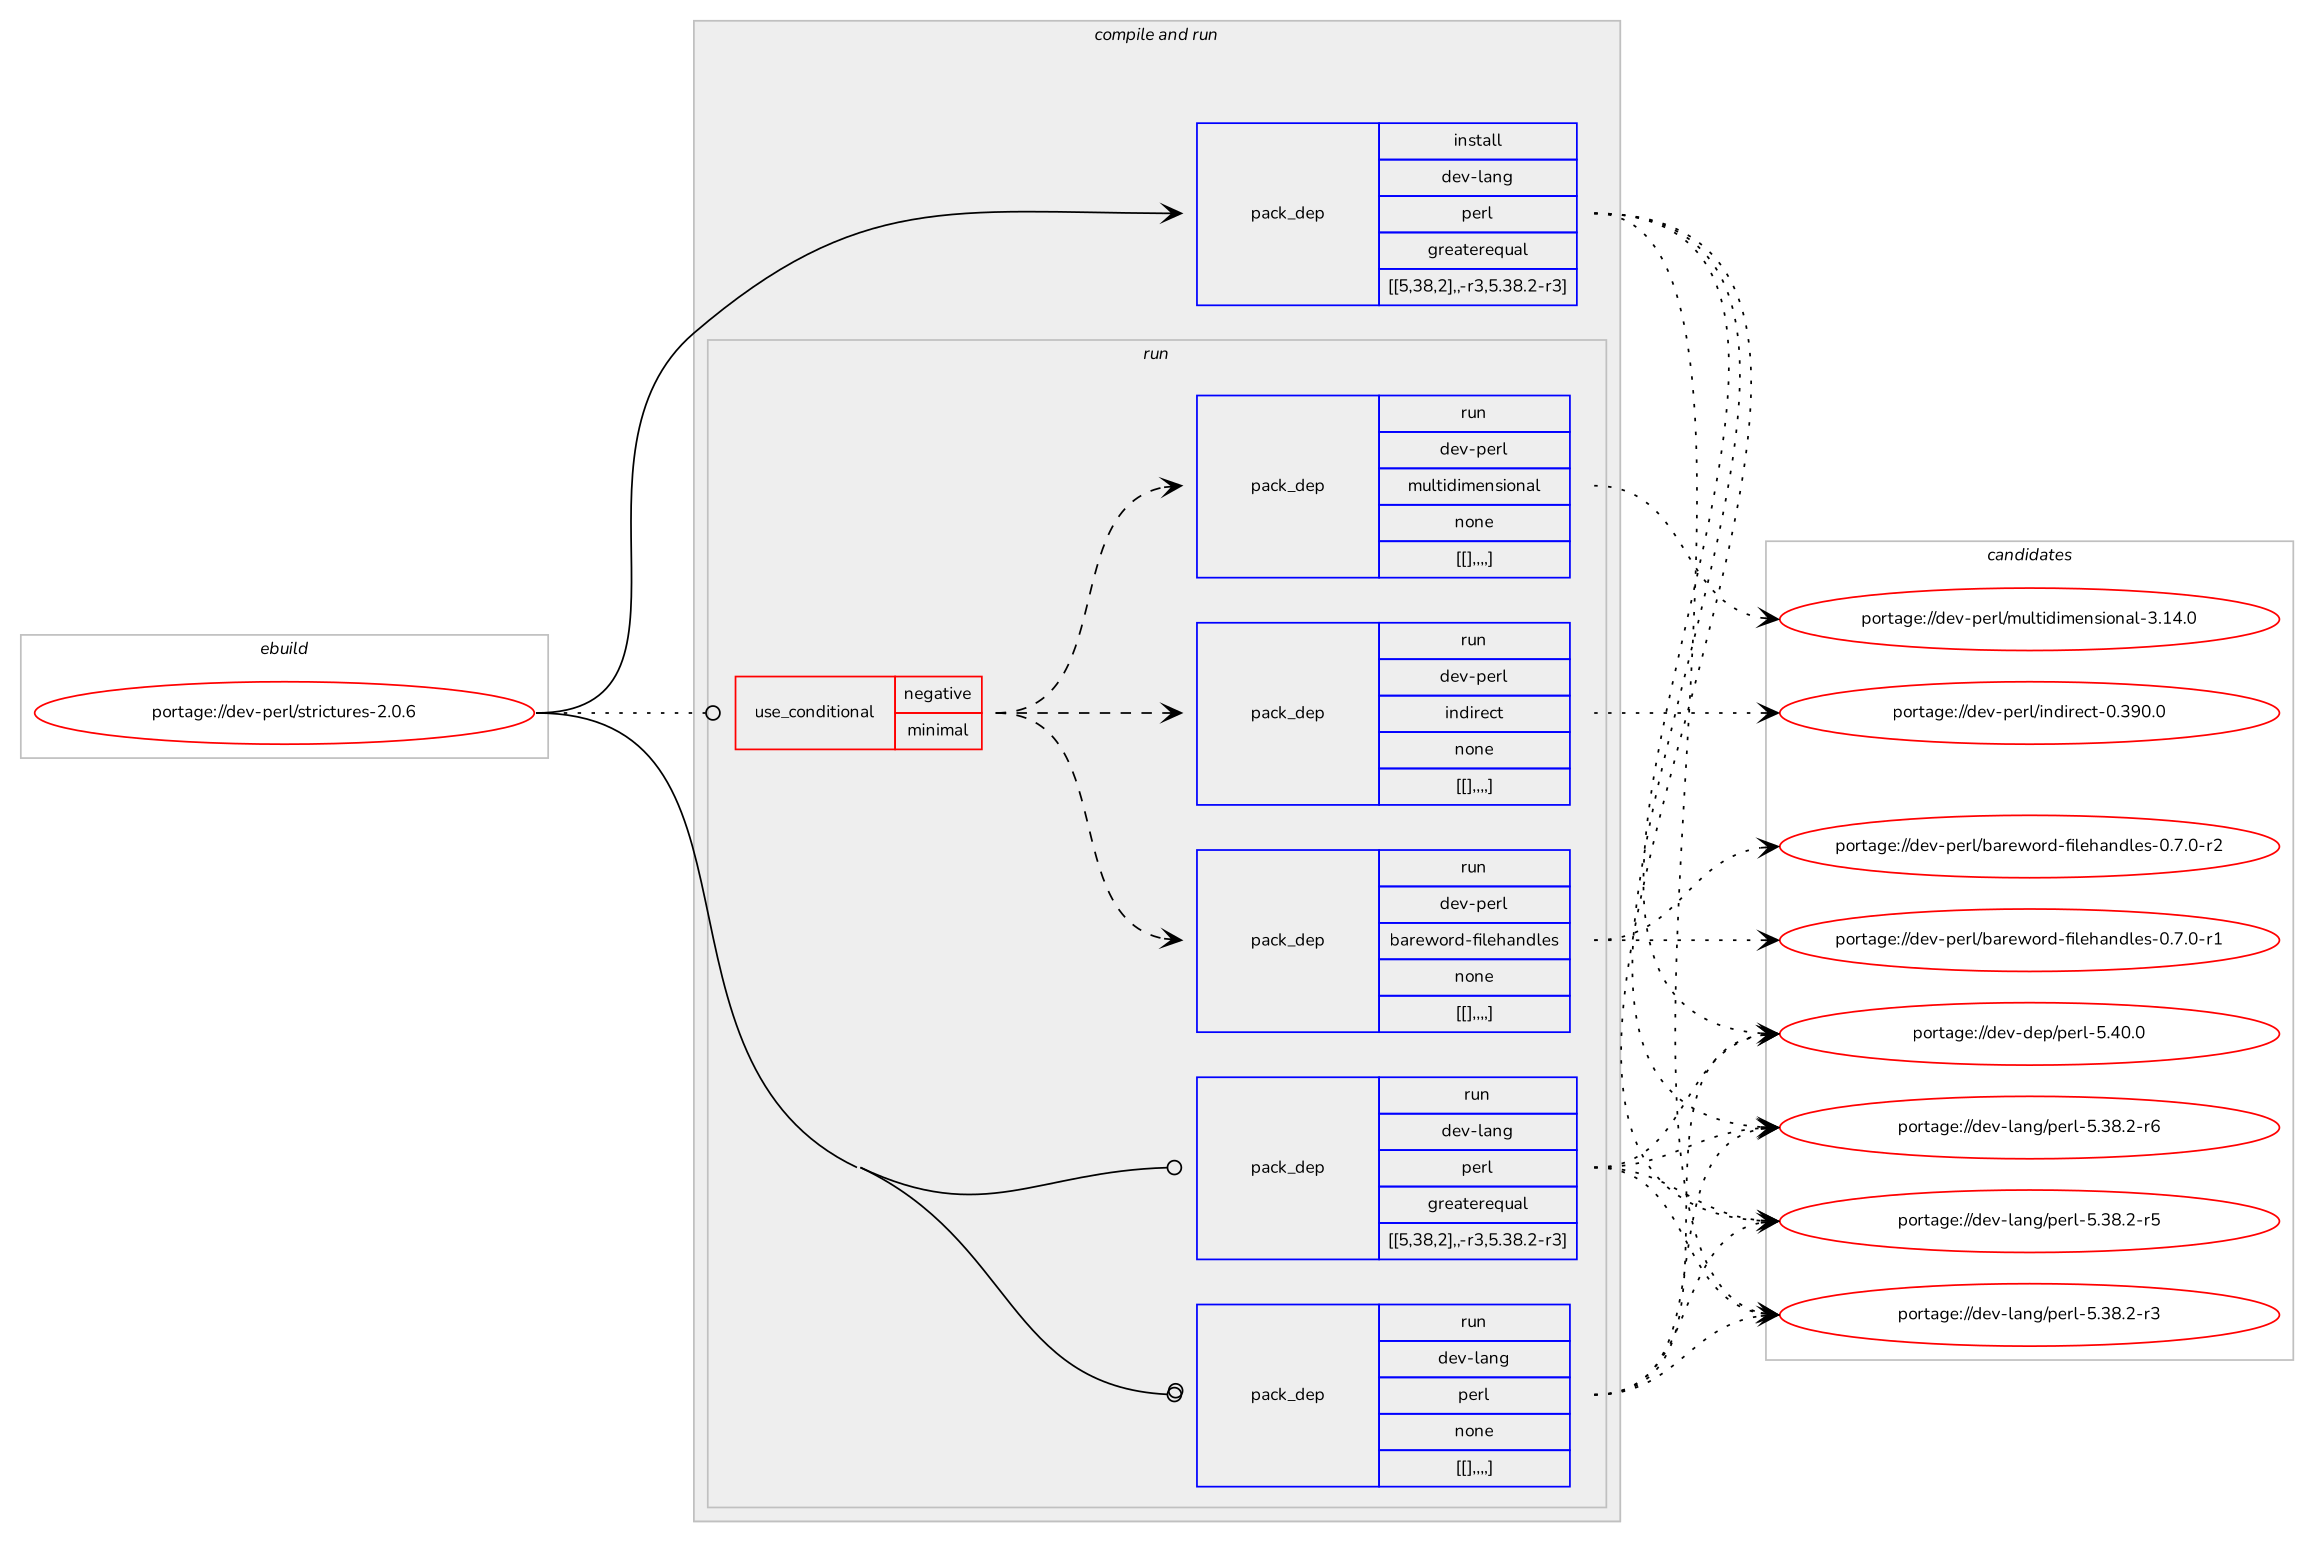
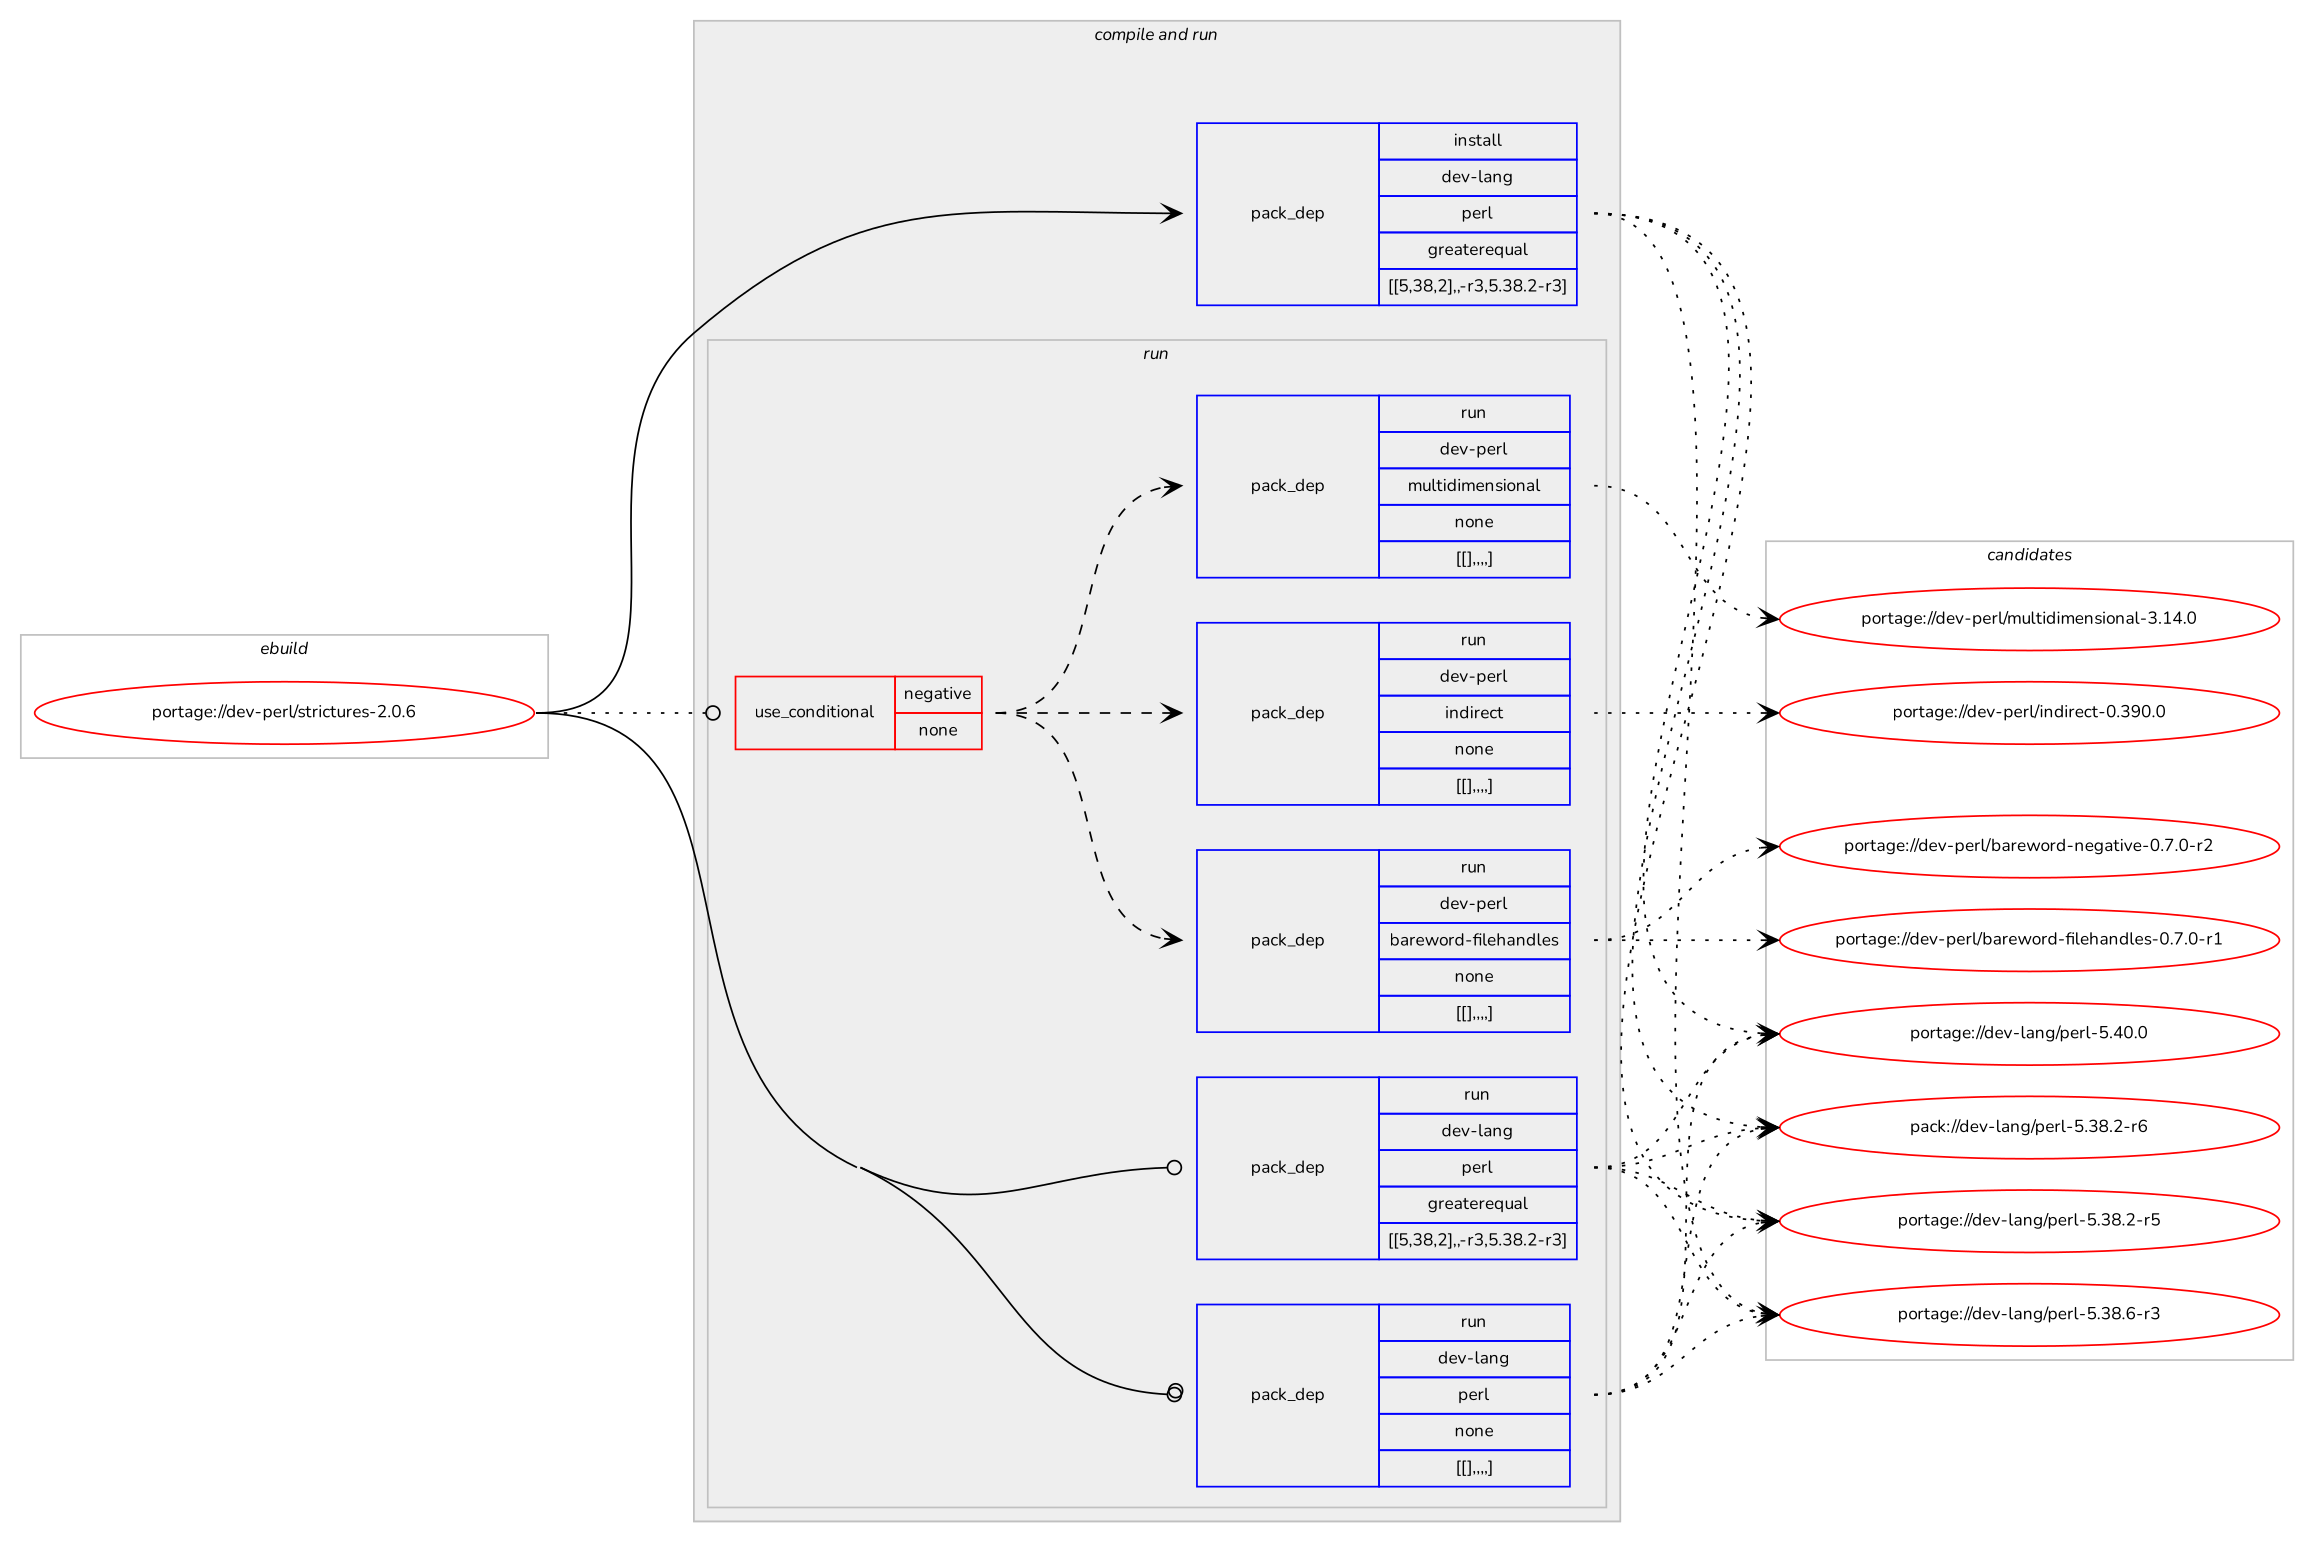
(938, 730) -> (938, 730)
(2030, 847) -> (2030, 847)
(2030, 1034) -> (2030, 1034)
(2030, 1128) -> (2030, 1128)
(2030, 1315) -> (2030, 1315)
